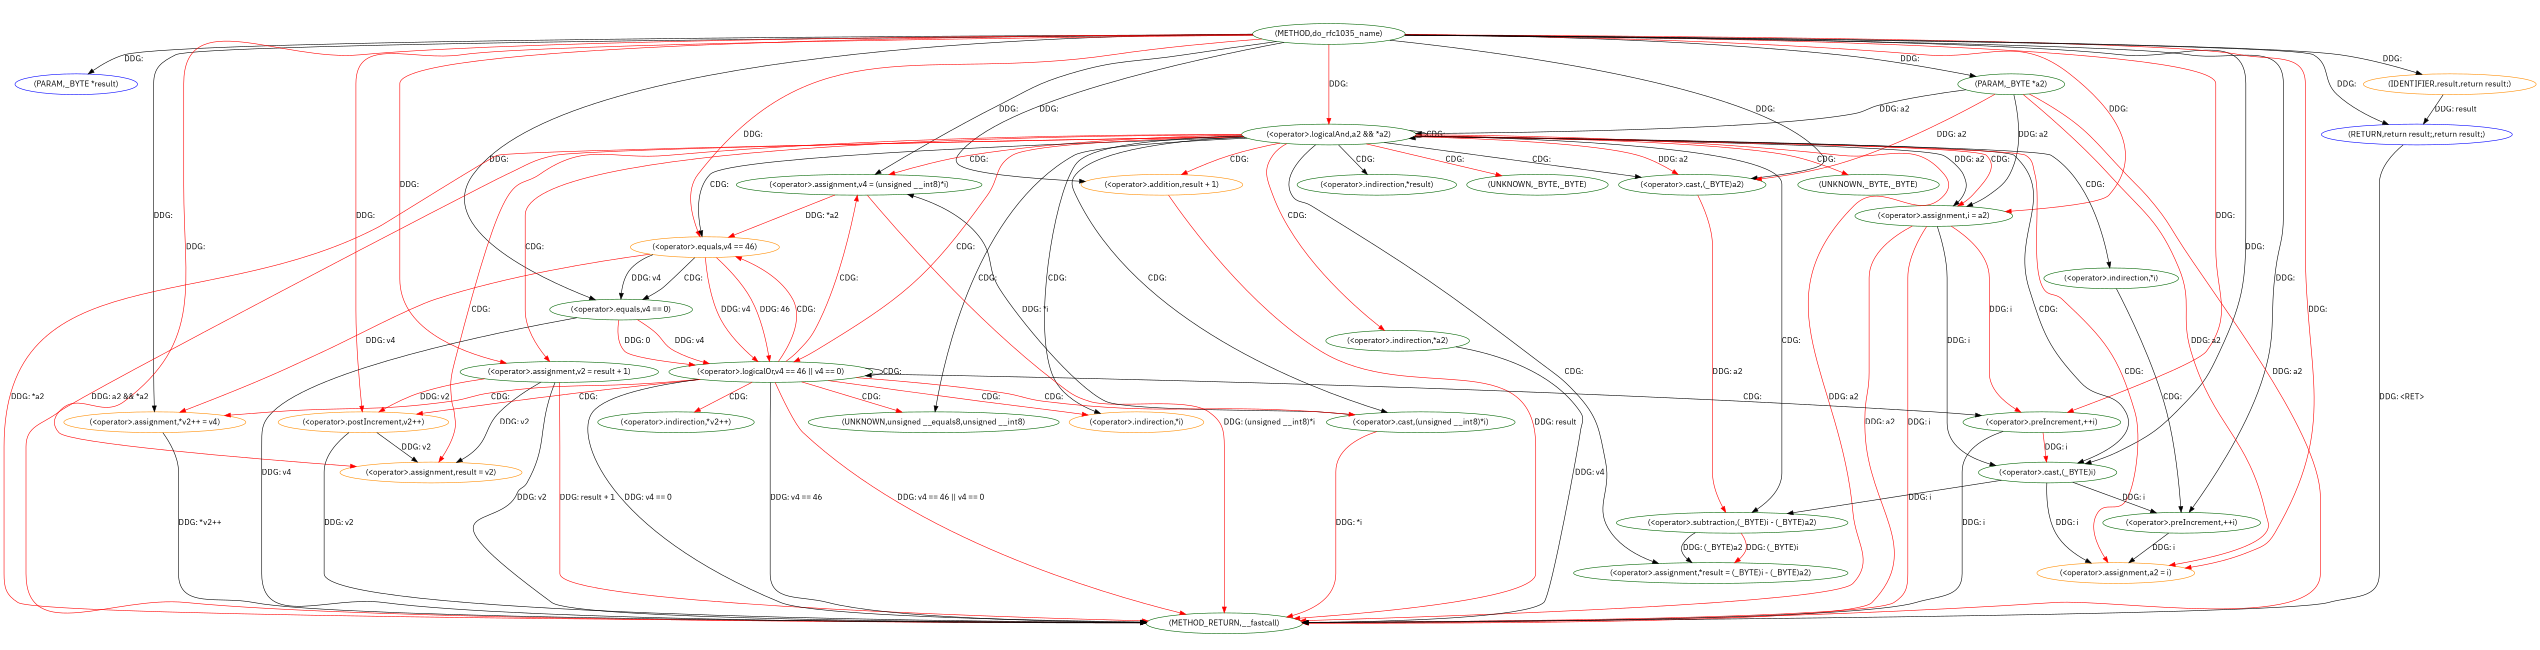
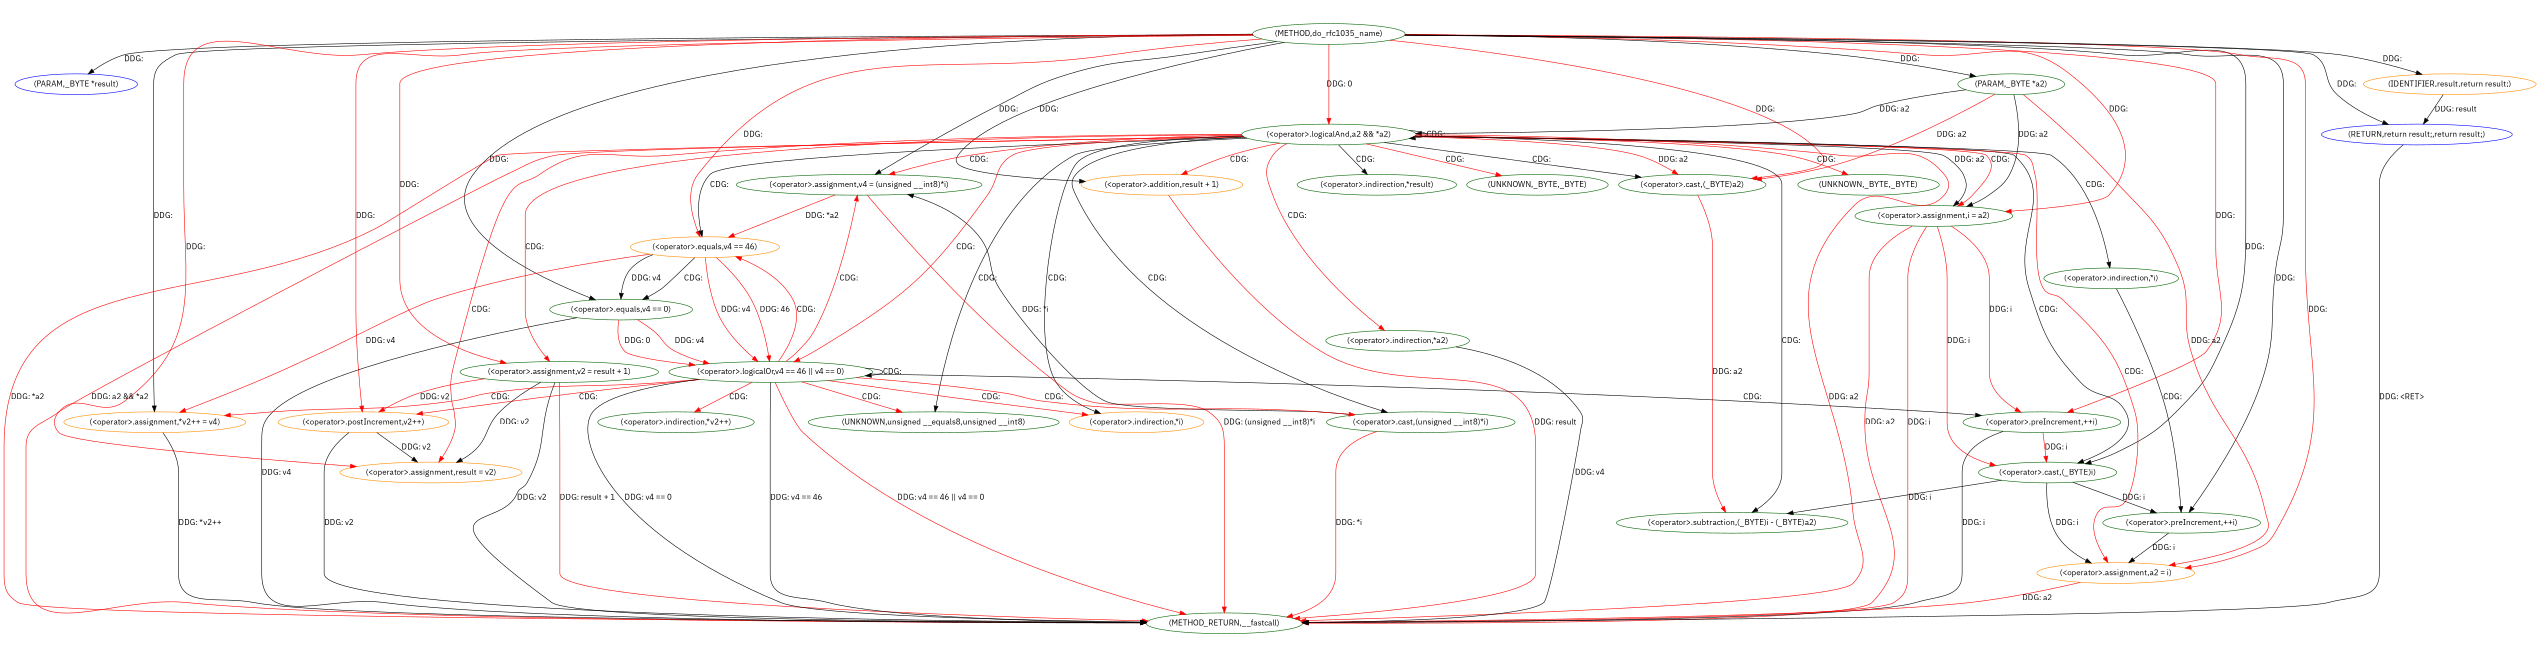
(1651, 82) -> (1651, 82)
(1340, 84) -> (1340, 84)
(1947, 356) -> (1947, 356)
(1711, 573) -> none
(2113, 604) -> (1695, 616)
